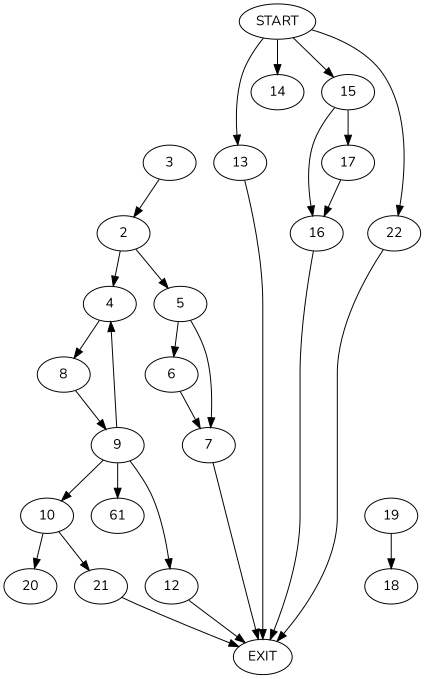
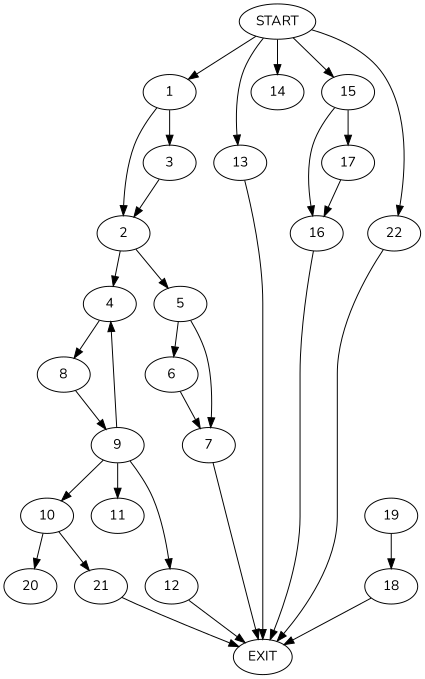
none -> (170, 92)
(118, 516) -> (118, 516)
none -> (332, 619)
